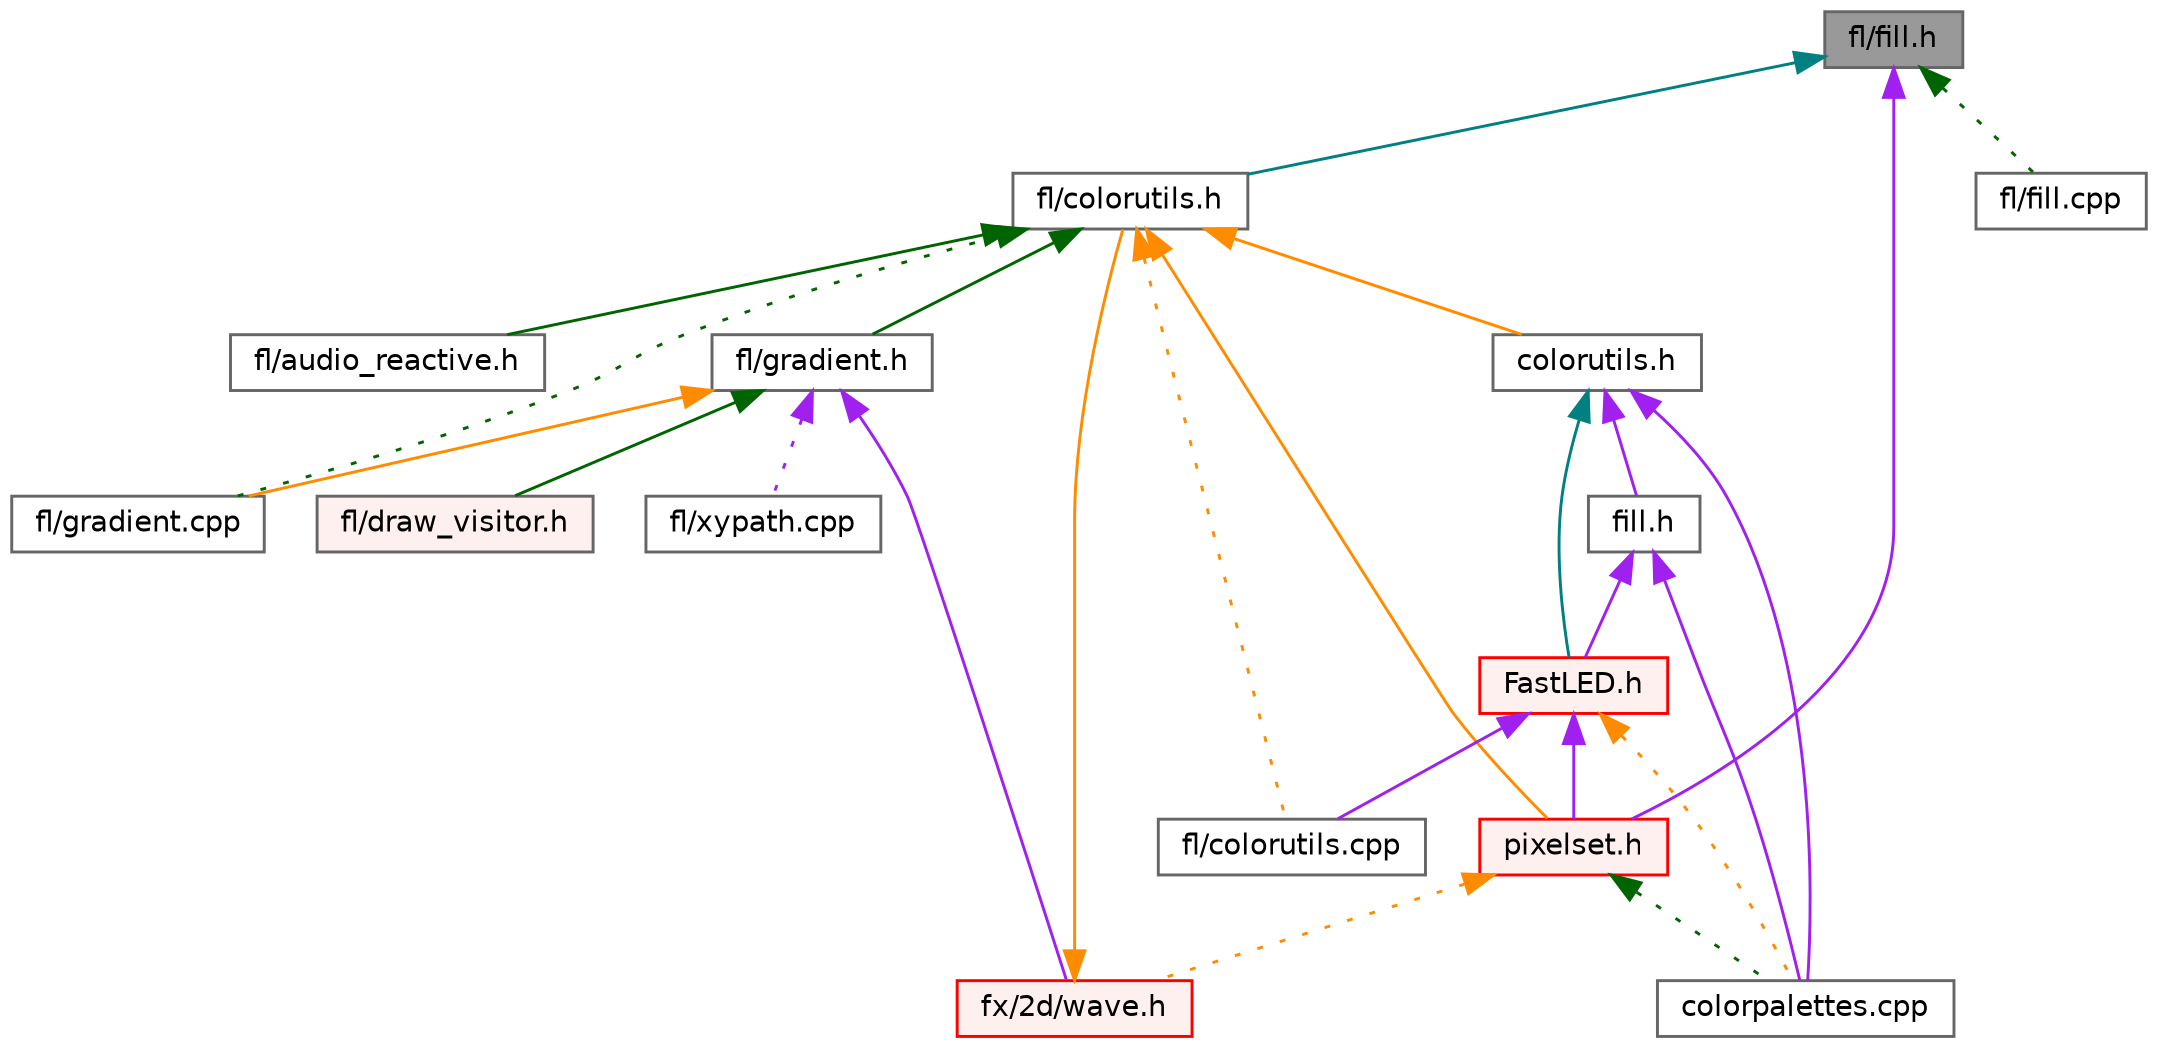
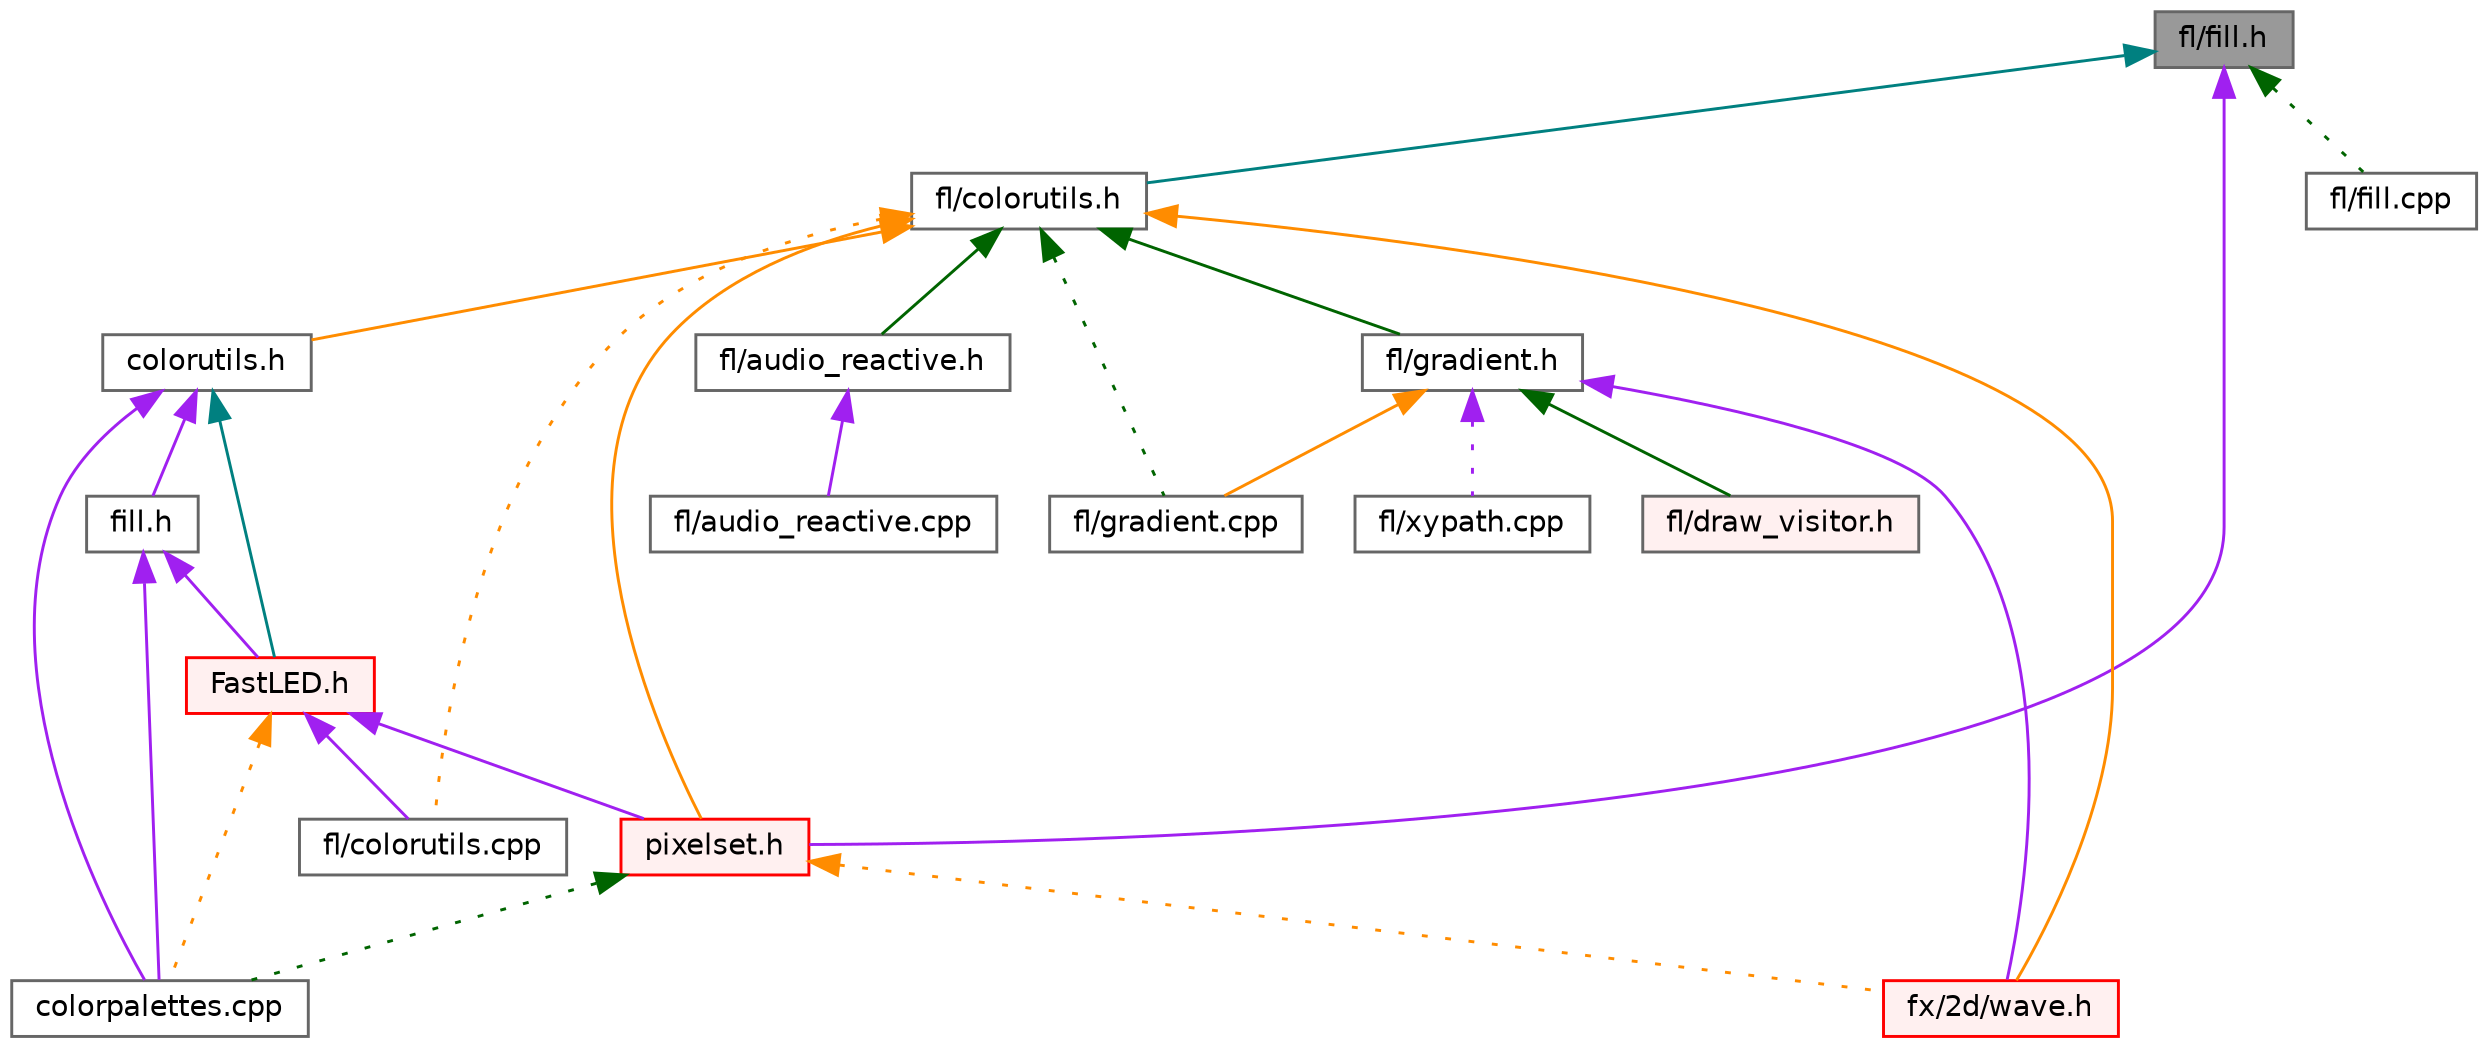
none -> (824, 524)
(1075, 588) -> (1912, 355)
